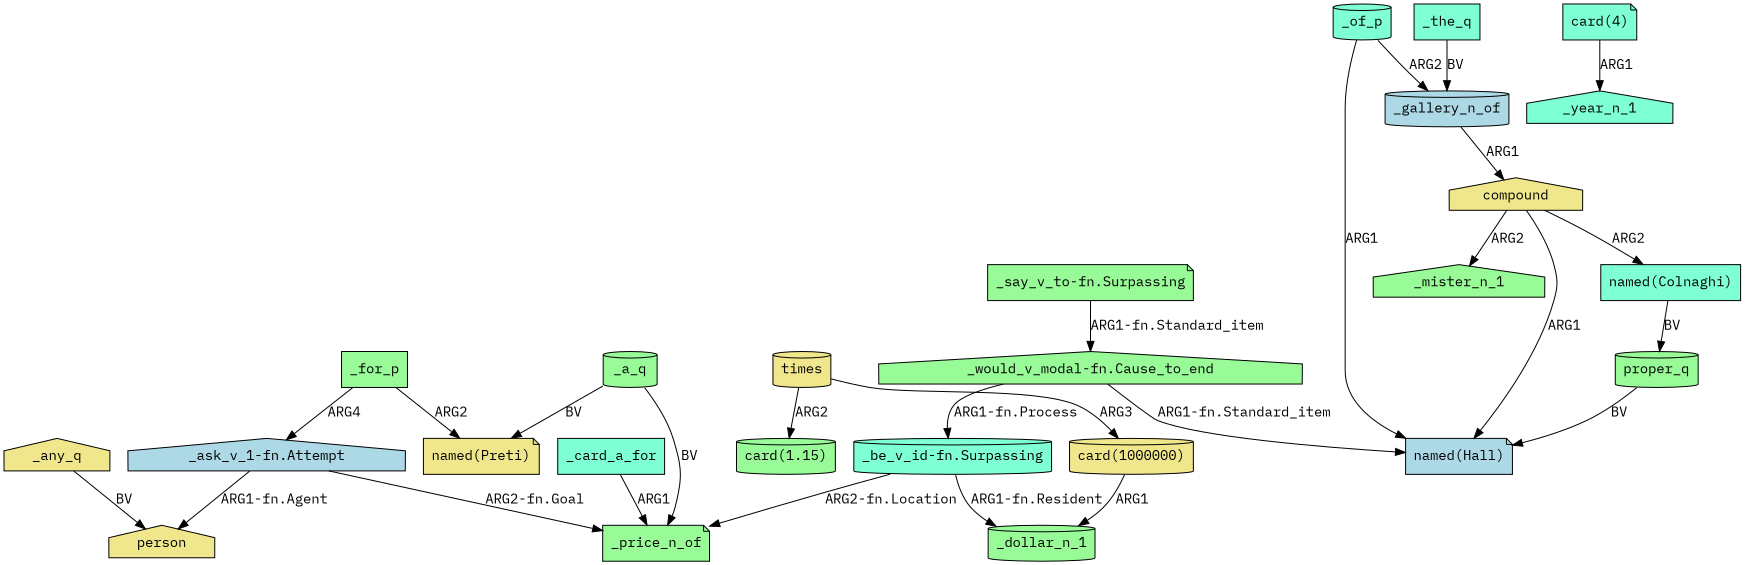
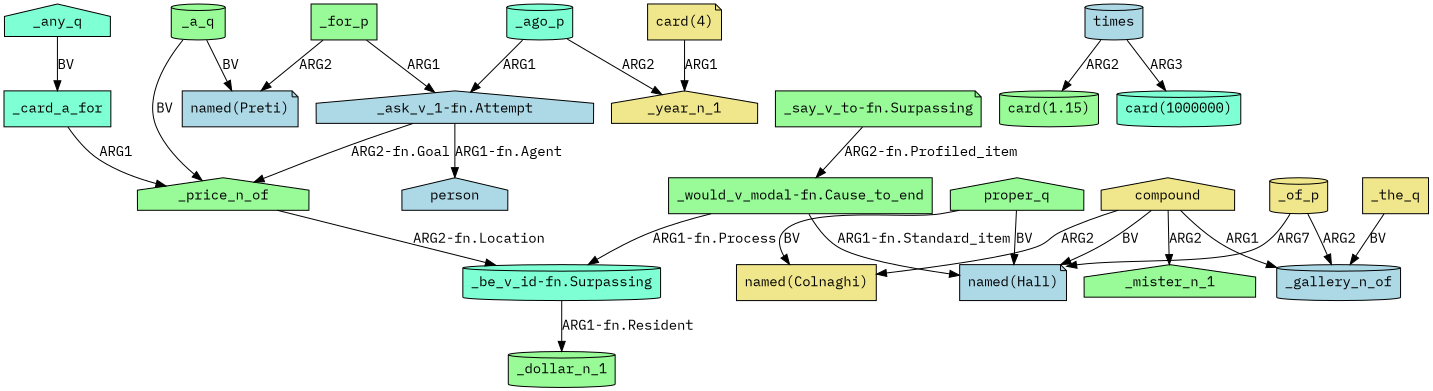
none -> (540, 22)
(1362, 22) -> (1299, 196)
(1447, 22) -> (1396, 196)
(1600, 22) -> (685, 22)
(1600, 109) -> (685, 109)
(1479, 150) -> (1220, 243)
(1362, 239) -> (1294, 239)
(1671, 283) -> (806, 283)
(1665, 321) -> (857, 215)
(1177, 326) -> (931, 152)
(1565, 326) -> (1130, 239)
(802, 369) -> (1114, 22)
(1090, 369) -> (800, 196)
(1657, 369) -> (1017, 196)
(345, 413) -> (424, 65)
(57, 456) -> (57, 22)
(481, 456) -> (240, 109)
(1131, 456) -> (1179, 109)
(106, 497) -> (57, 59)
(805, 498) -> (381, 236)
(1109, 500) -> none
(162, 543) -> (455, 196)
(656, 543) -> (223, 196)
